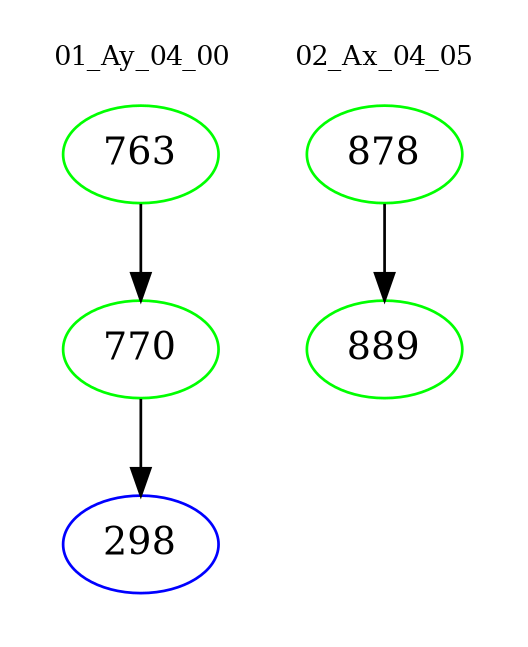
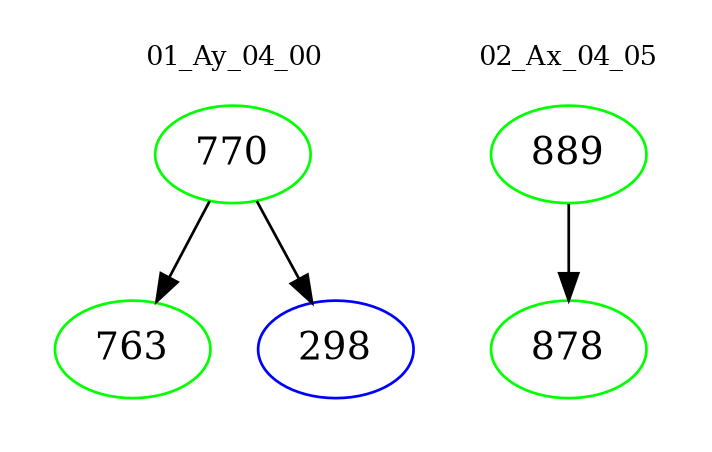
(141, 239) -> (190, 239)
(385, 239) -> (569, 239)
